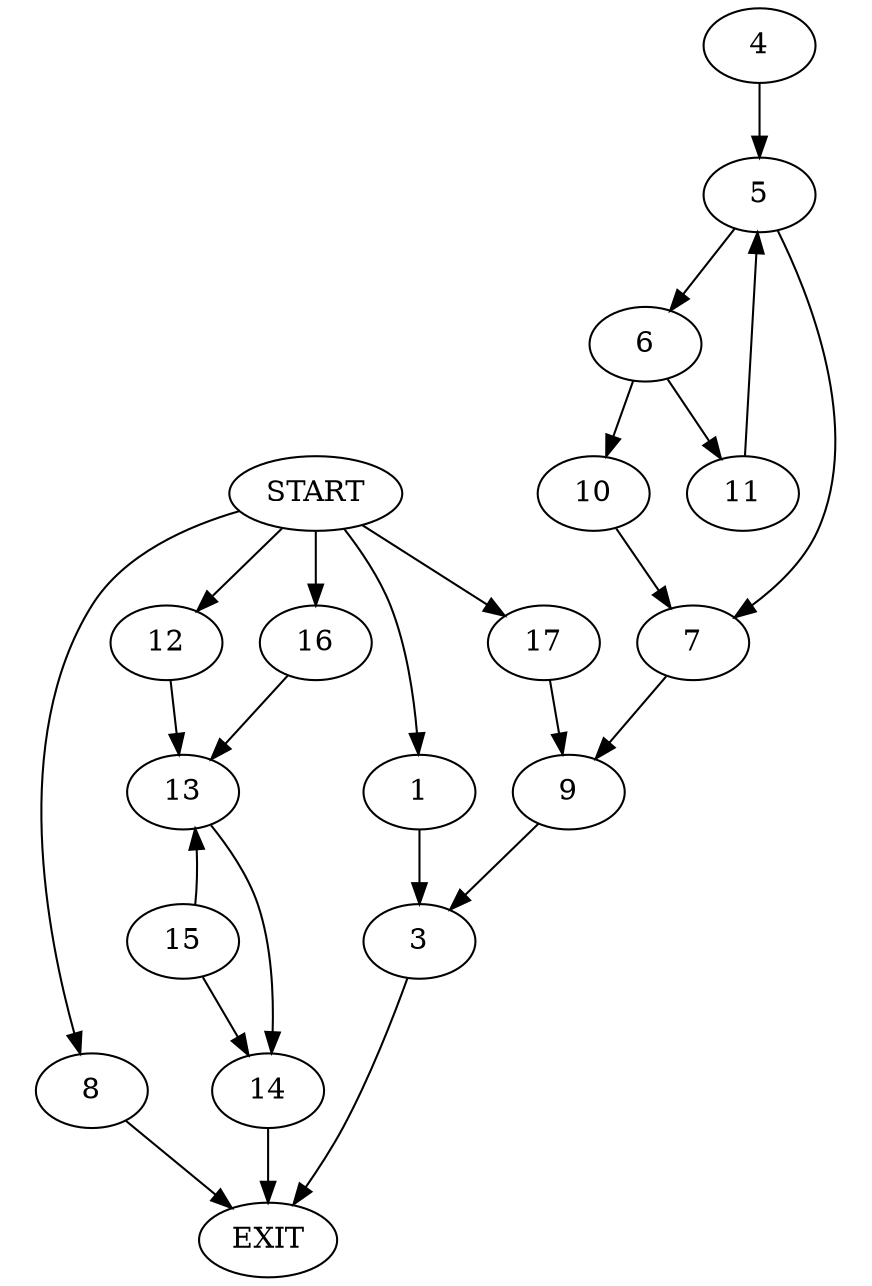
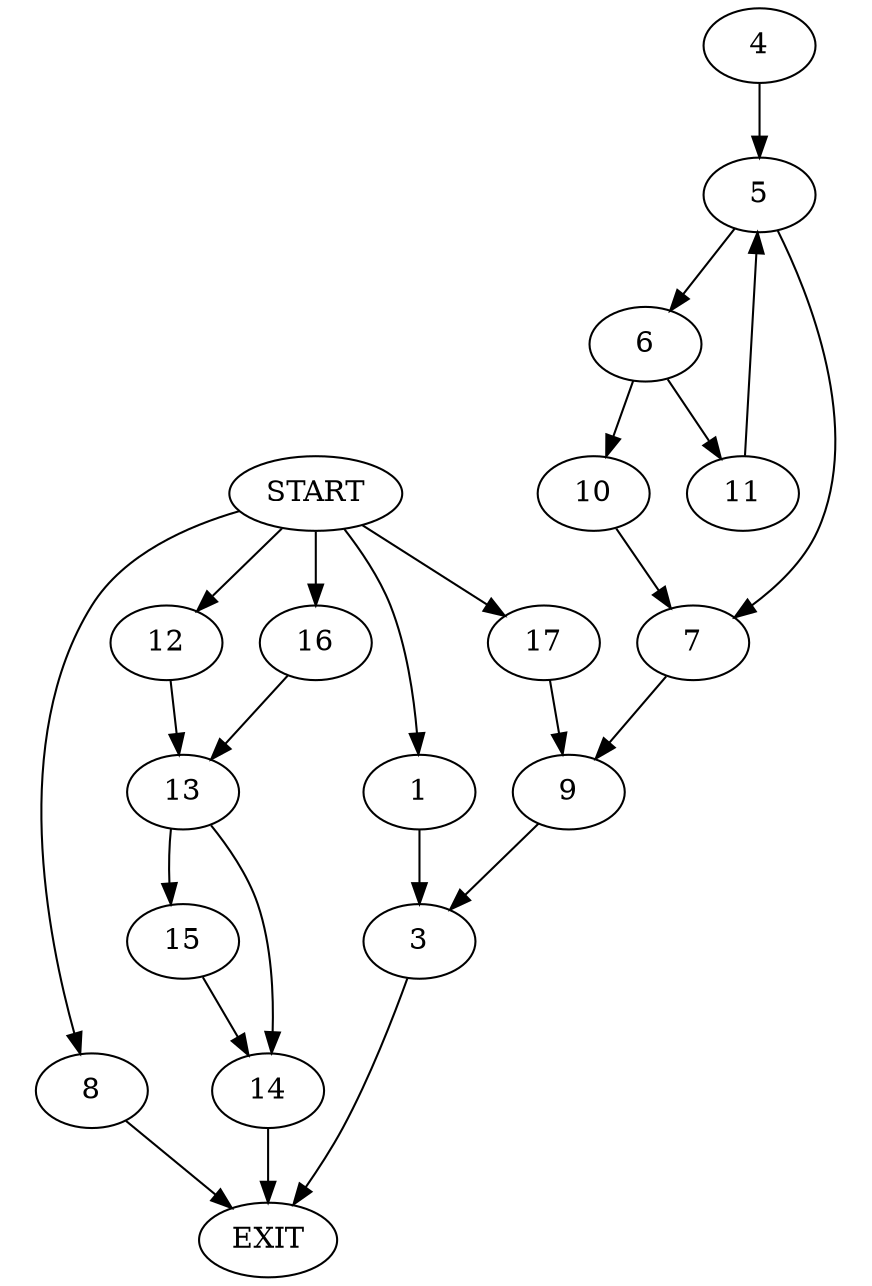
(197, 877) -> (169, 856)
